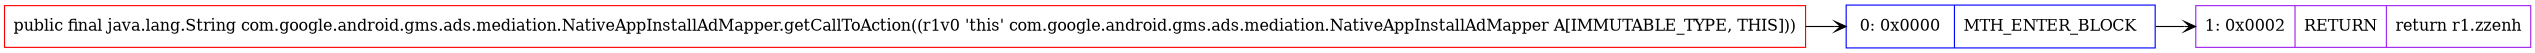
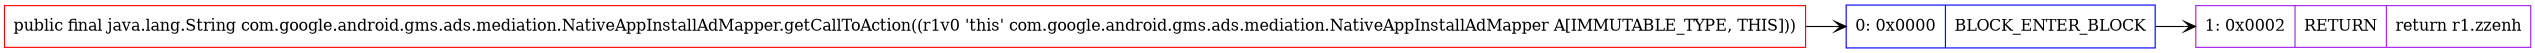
(2050, 26) -> (2050, 26)
